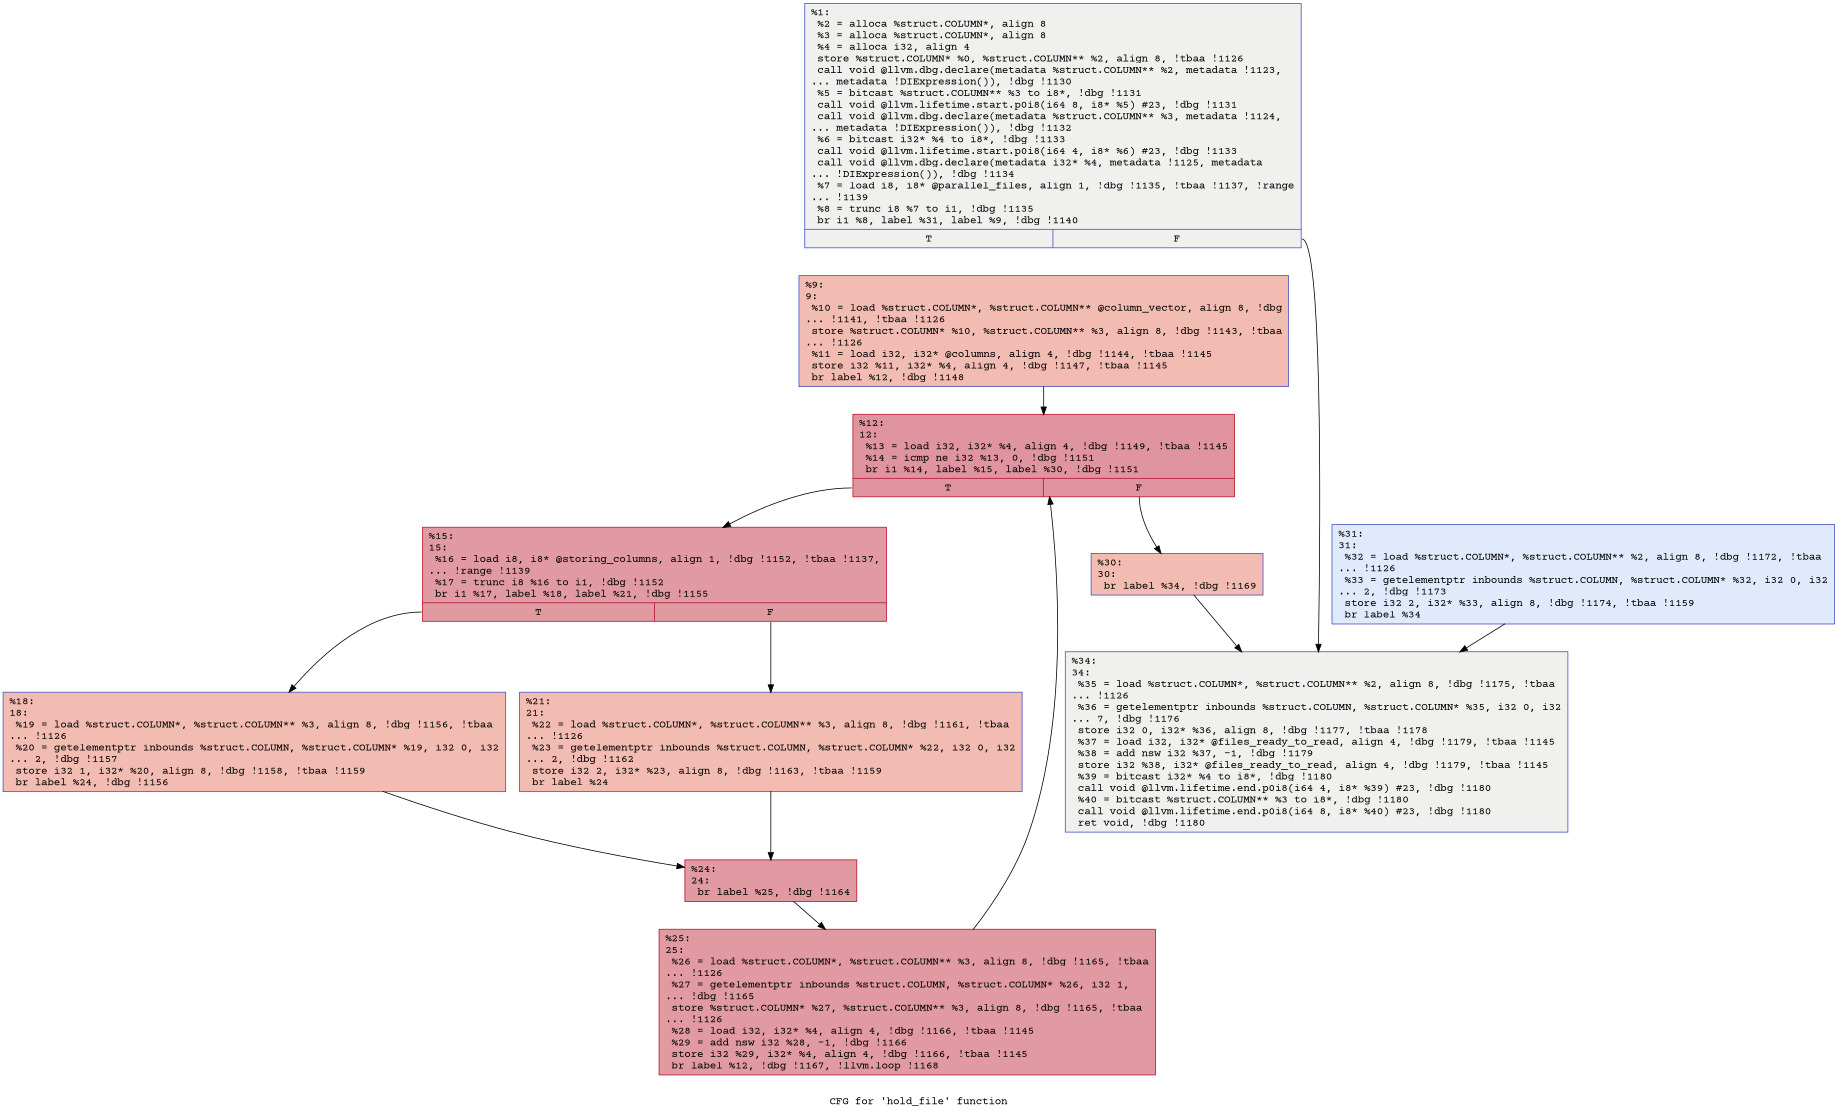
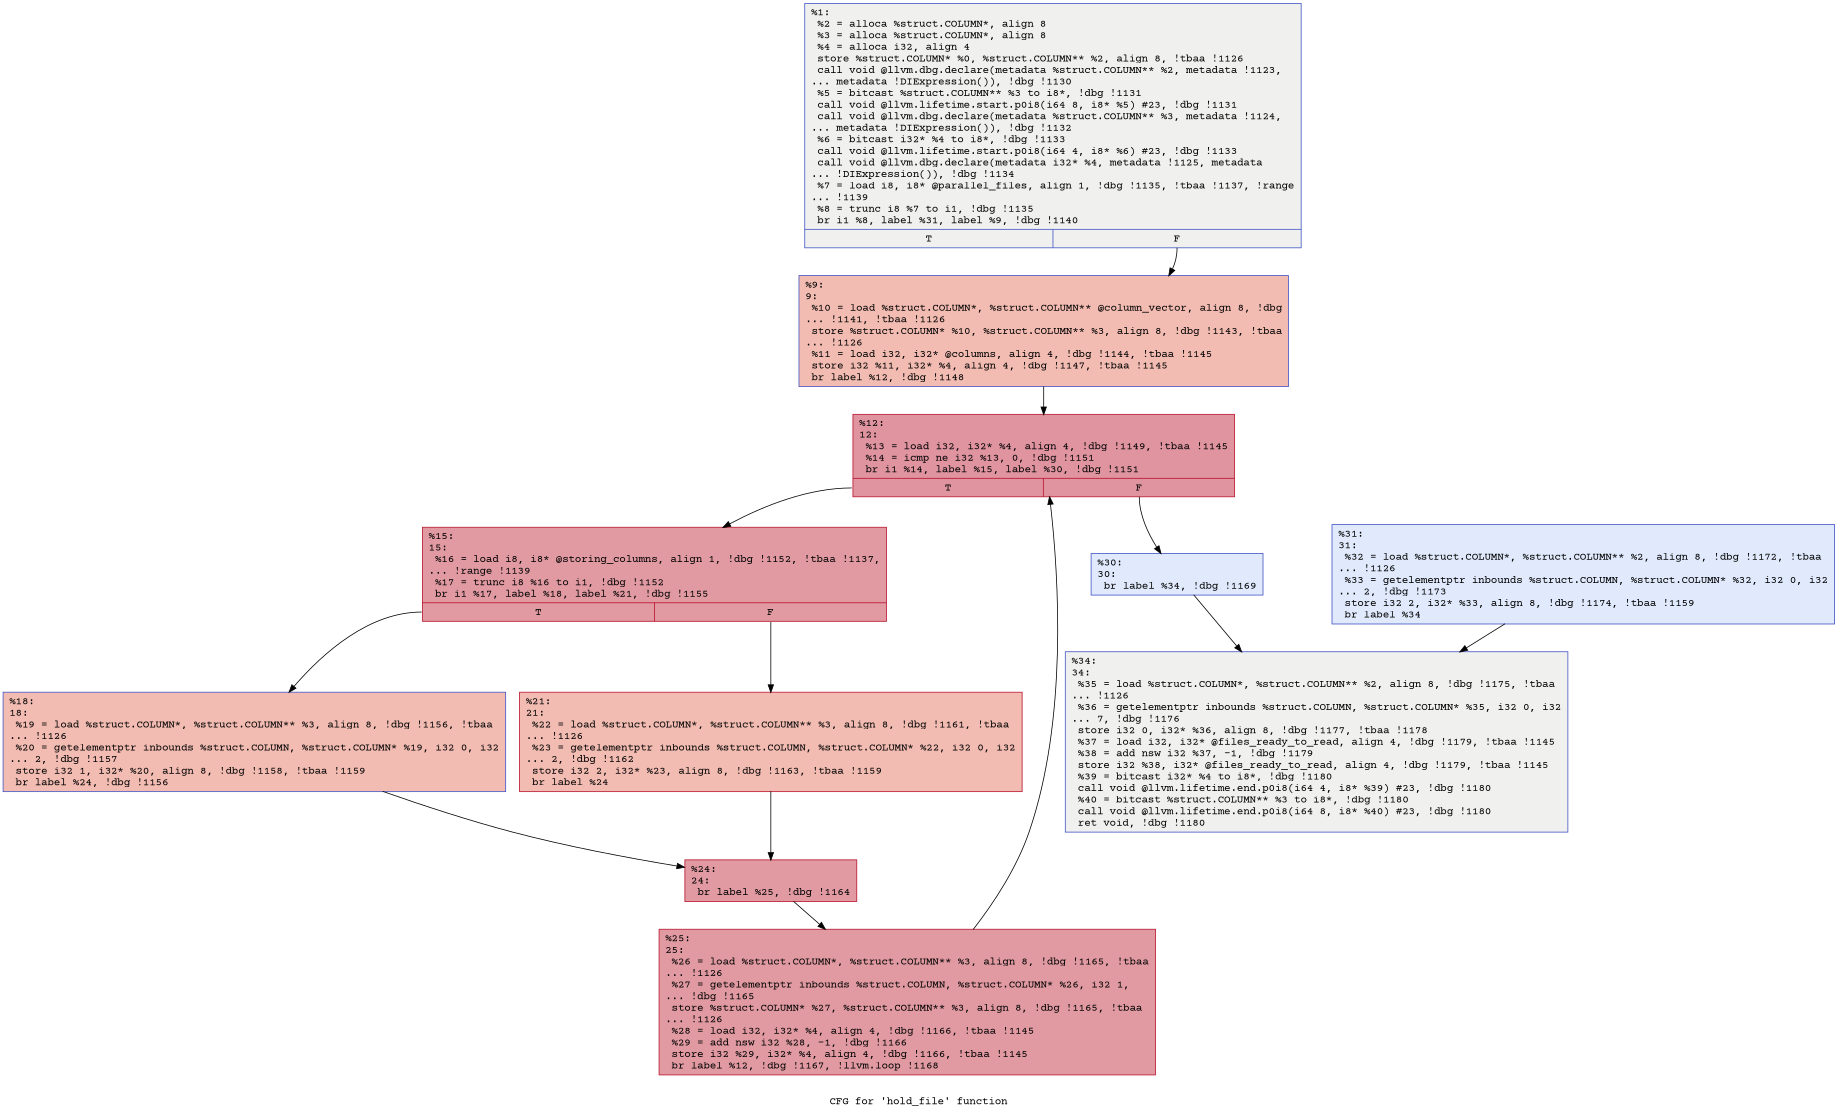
(1319, 440) -> (1176, 259)
(1177, 574) -> (1177, 574)
(771, 742) -> (771, 742)
